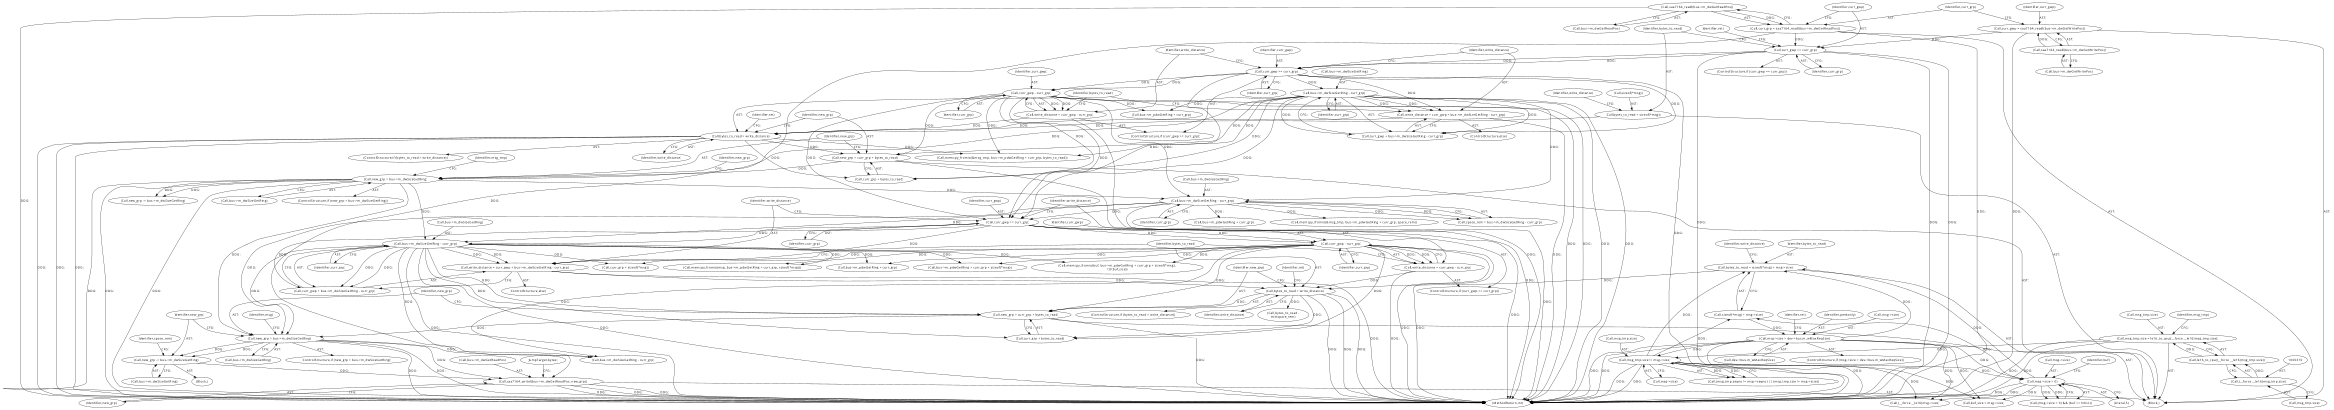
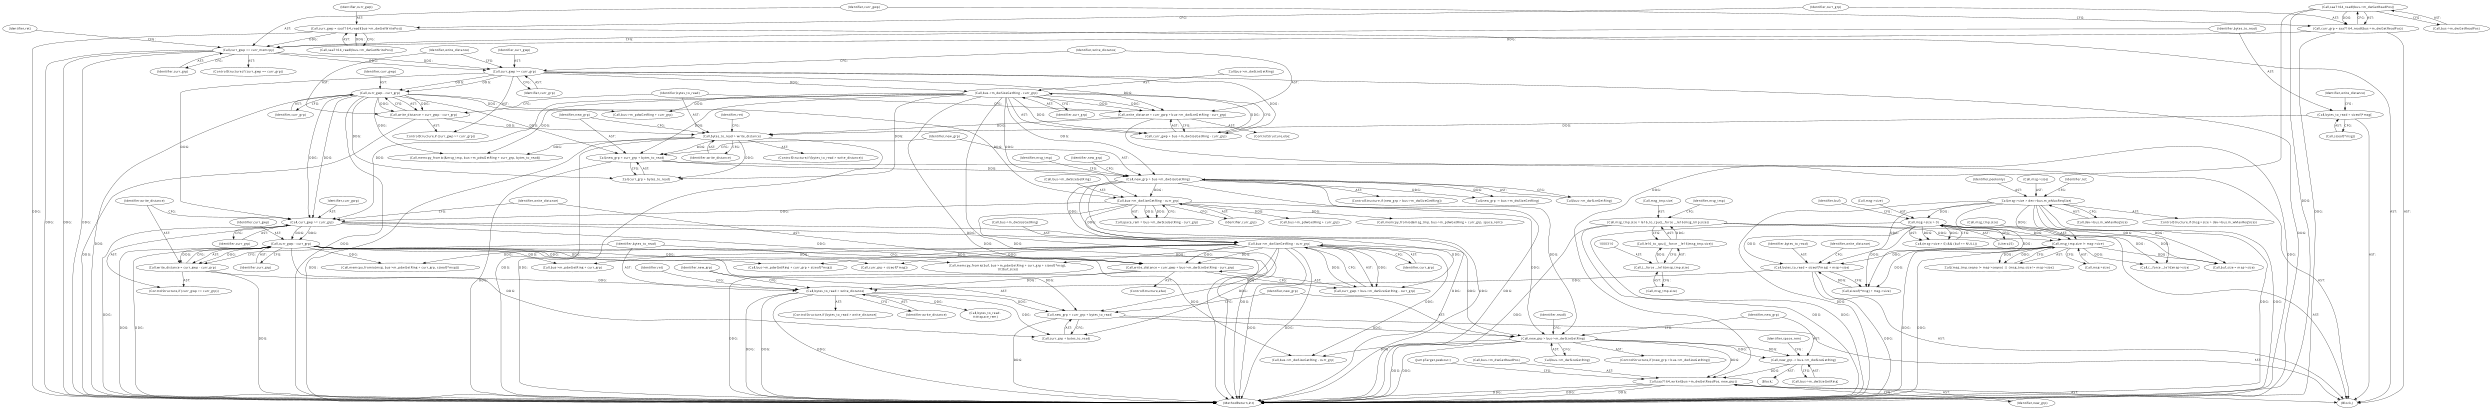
(1795, 50) -> (248, 50)
(2069, 72) -> none
(819, 90) -> (1866, 173)
none -> (2345, 124)
(1743, 291) -> (1843, 280)
(261, 315) -> (1553, 315)
(1766, 326) -> (2023, 244)
(543, 360) -> (1433, 360)
(1865, 366) -> (2018, 232)
none -> (1654, 400)
